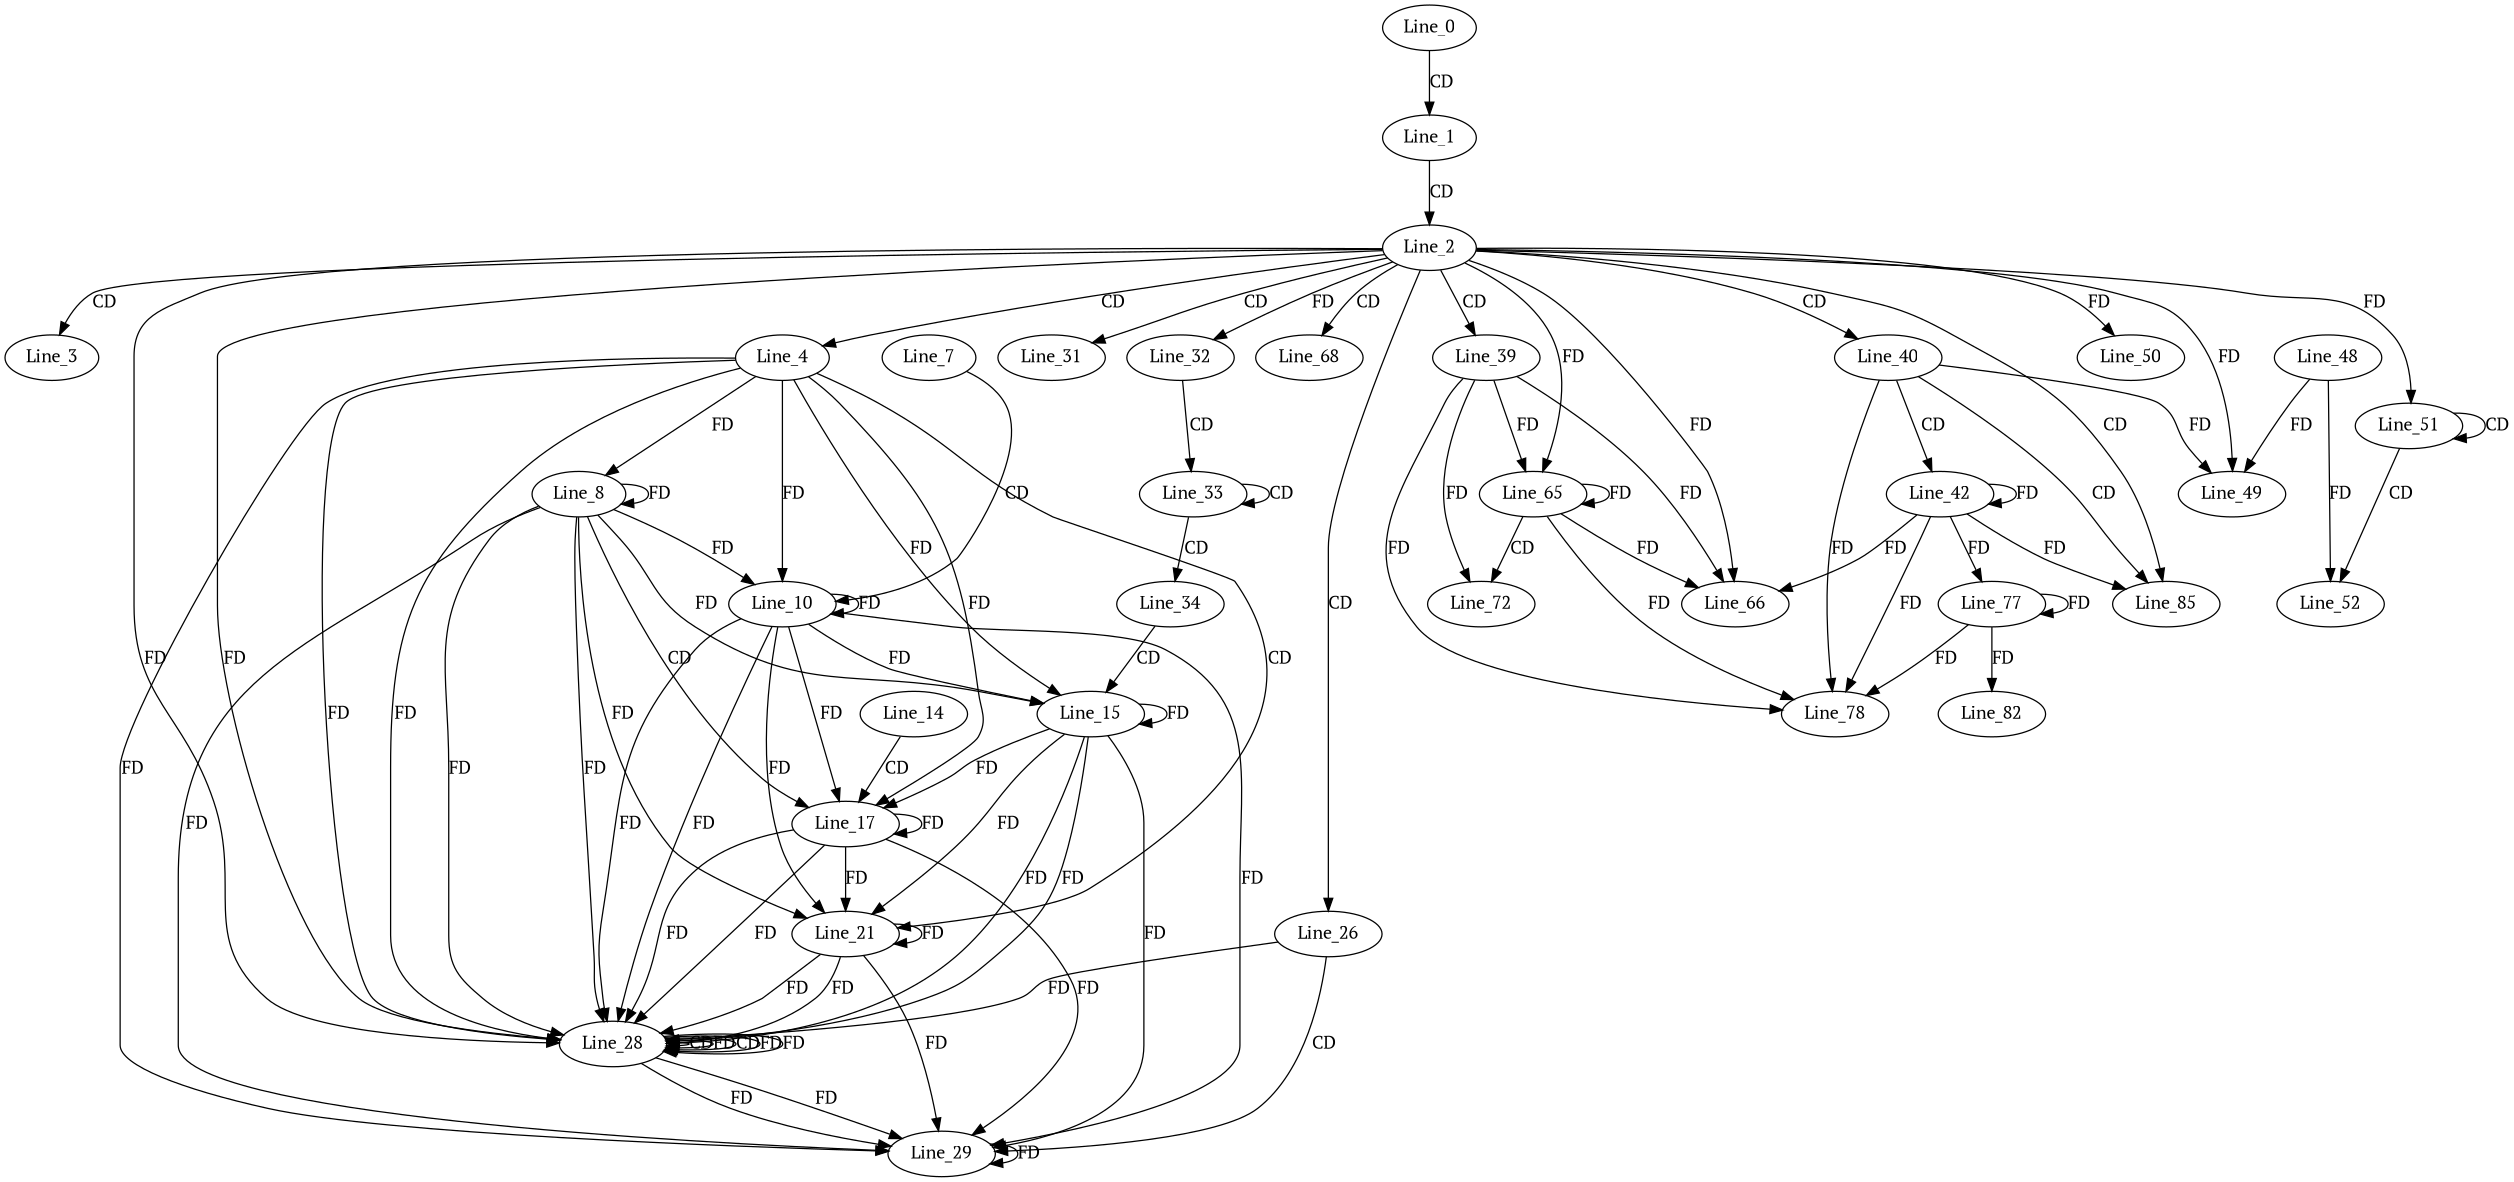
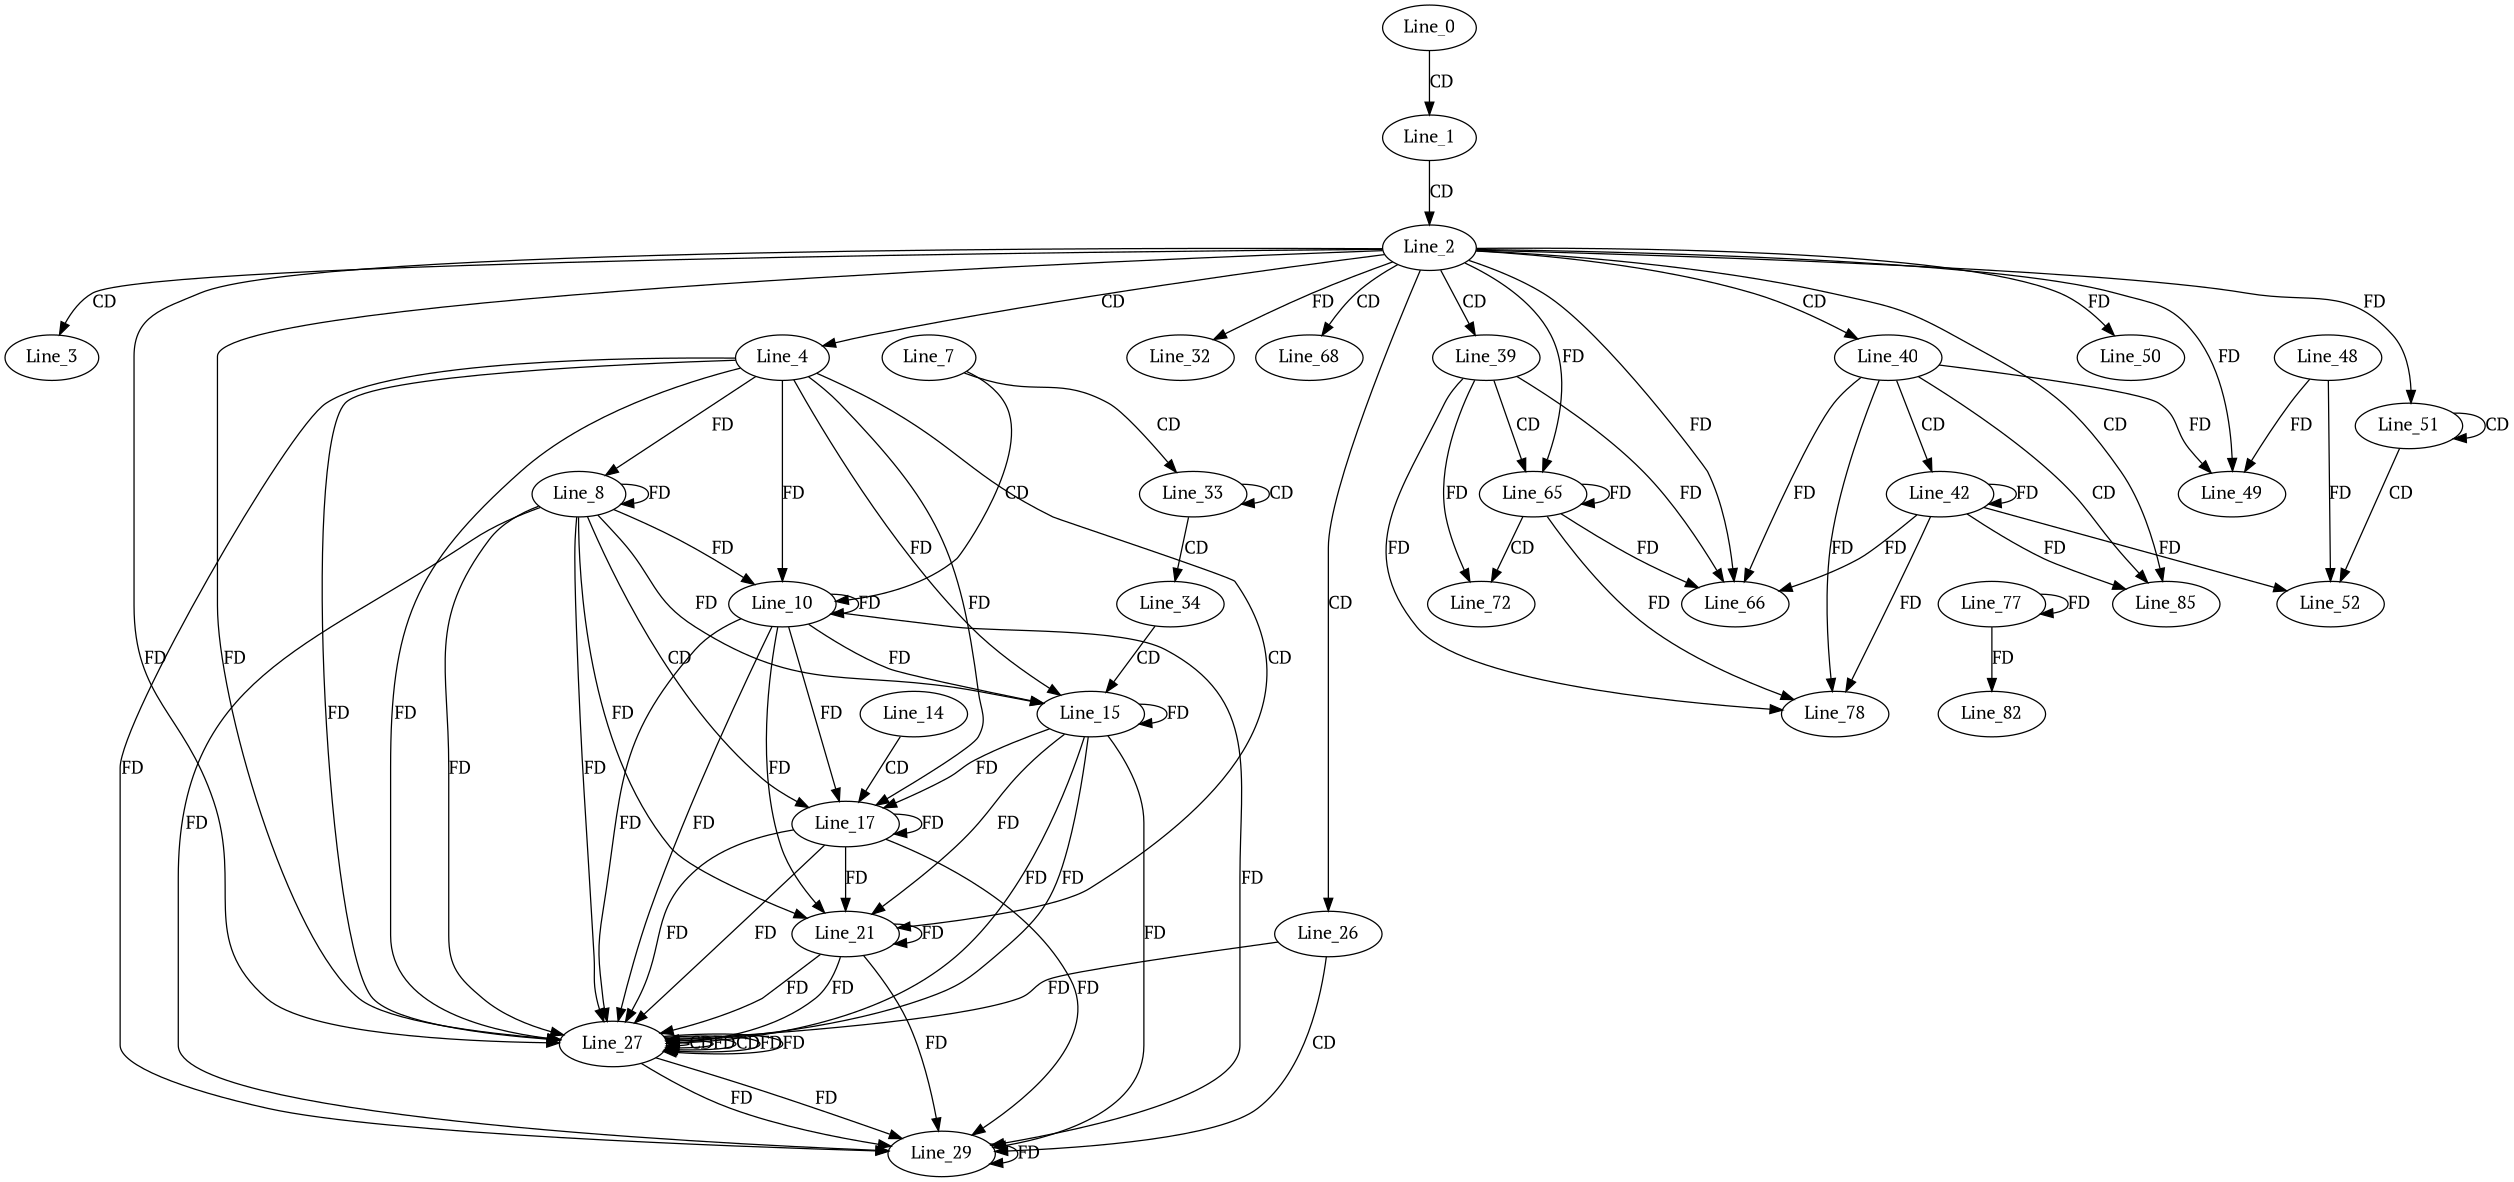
(1052, 358) -> none
(1186, 420) -> (1079, 391)
(1528, 426) -> (1528, 426)
none -> (1797, 468)
(1963, 543) -> (2129, 547)
(1924, 659) -> none
(613, 1044) -> (613, 1044)
